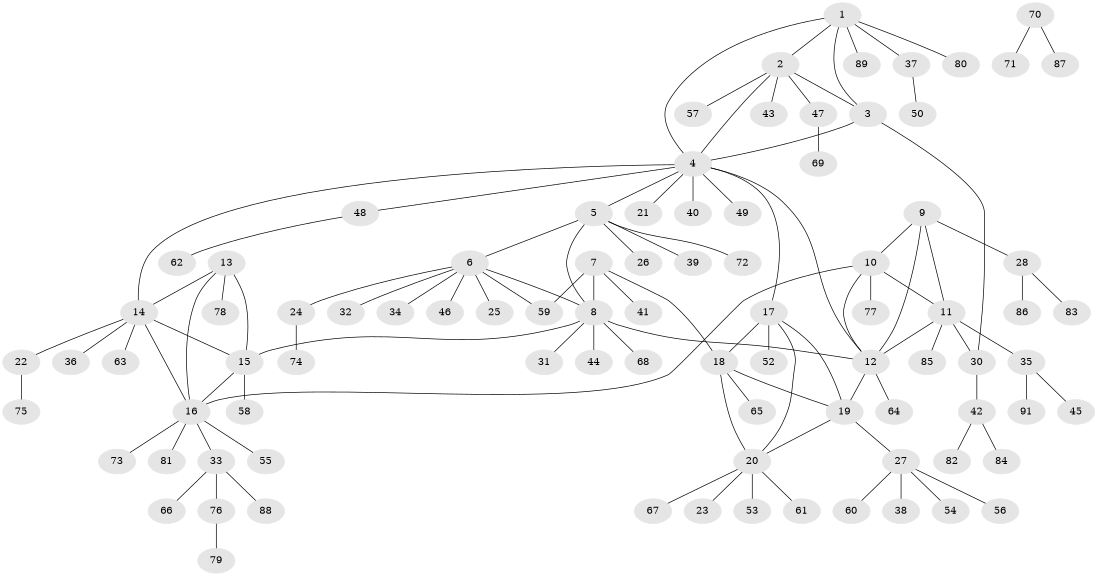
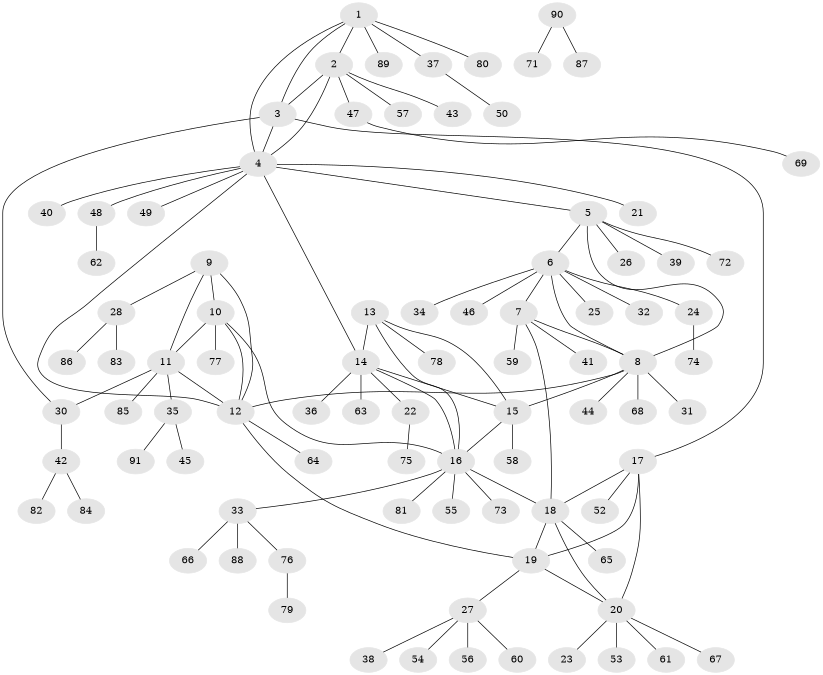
(1035, 15) -> (557, 15)
(774, 217) -> (692, 157)
(507, 288) -> (535, 288)
none -> (503, 486)
